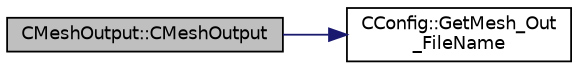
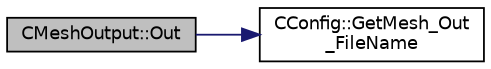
(145, 35) -> (101, 35)
